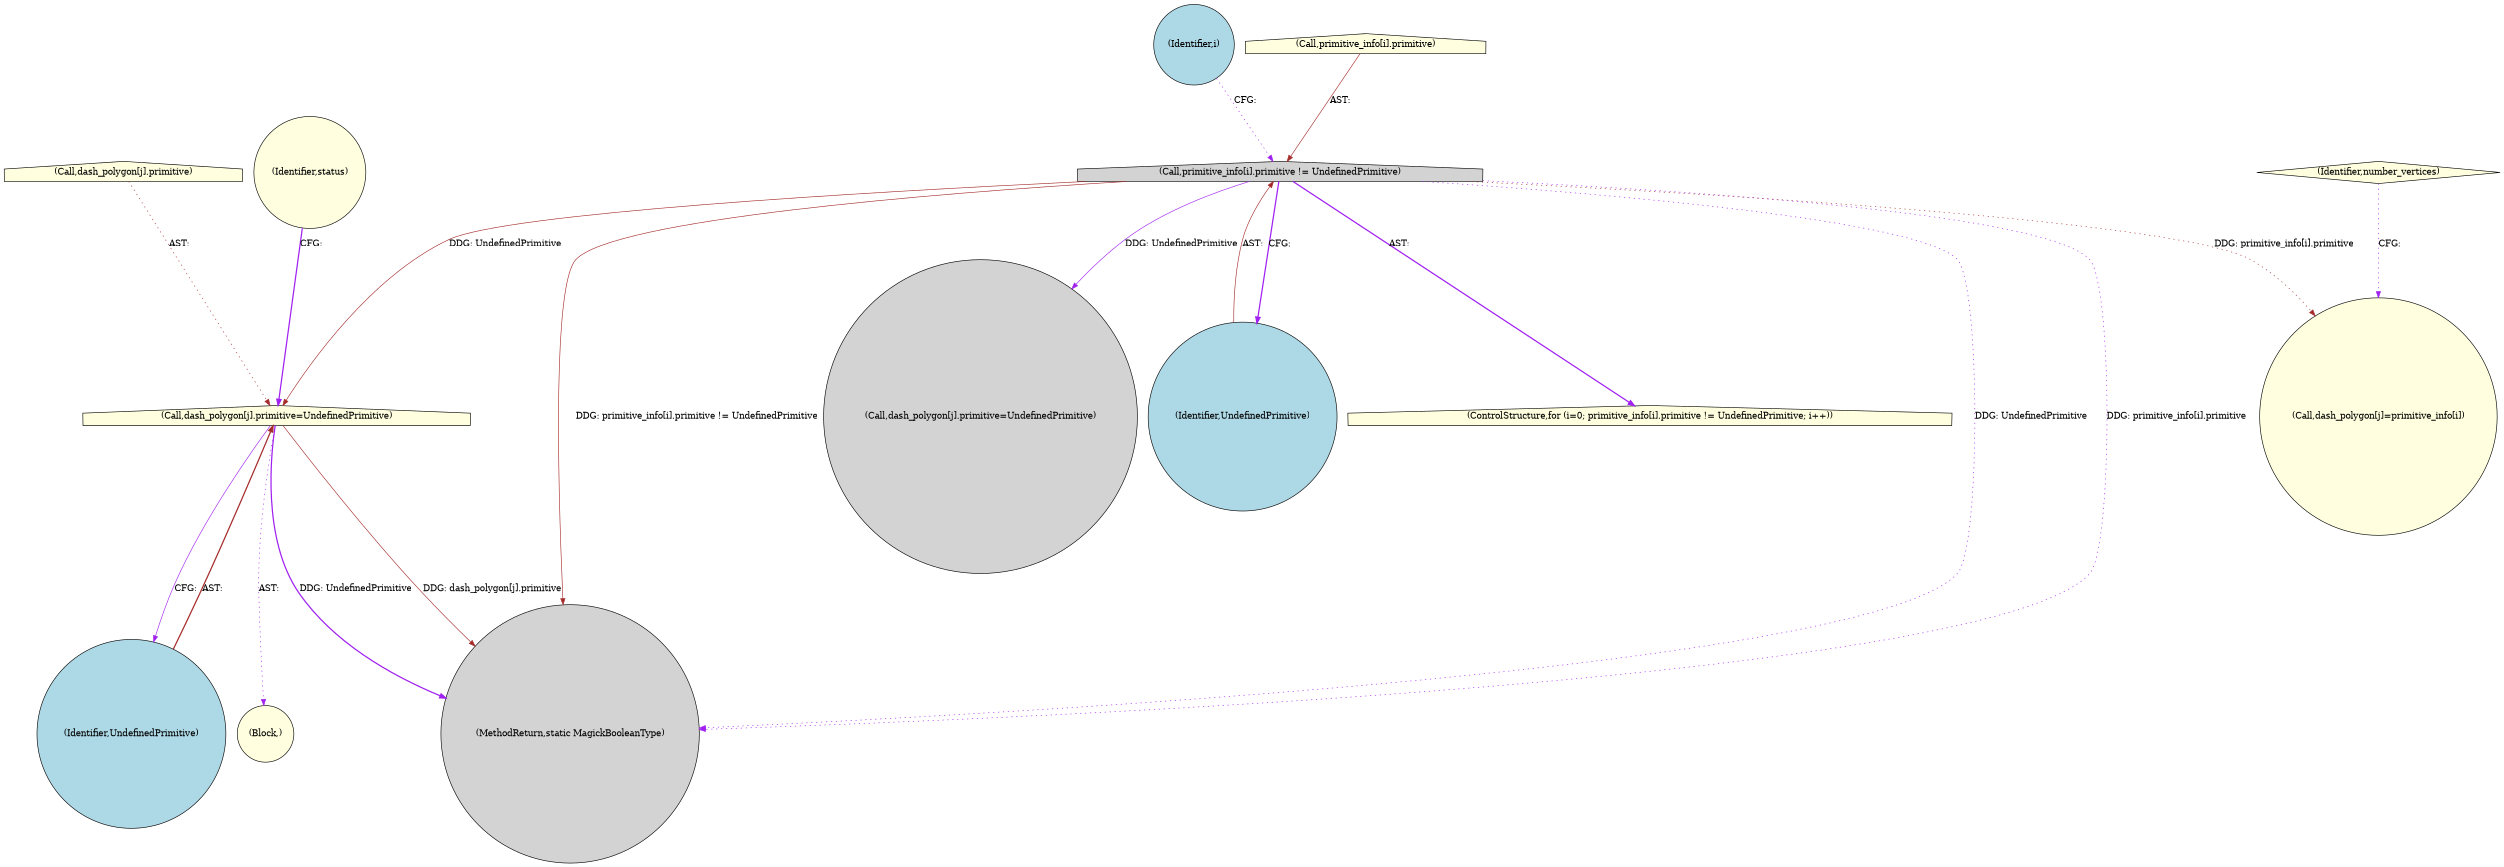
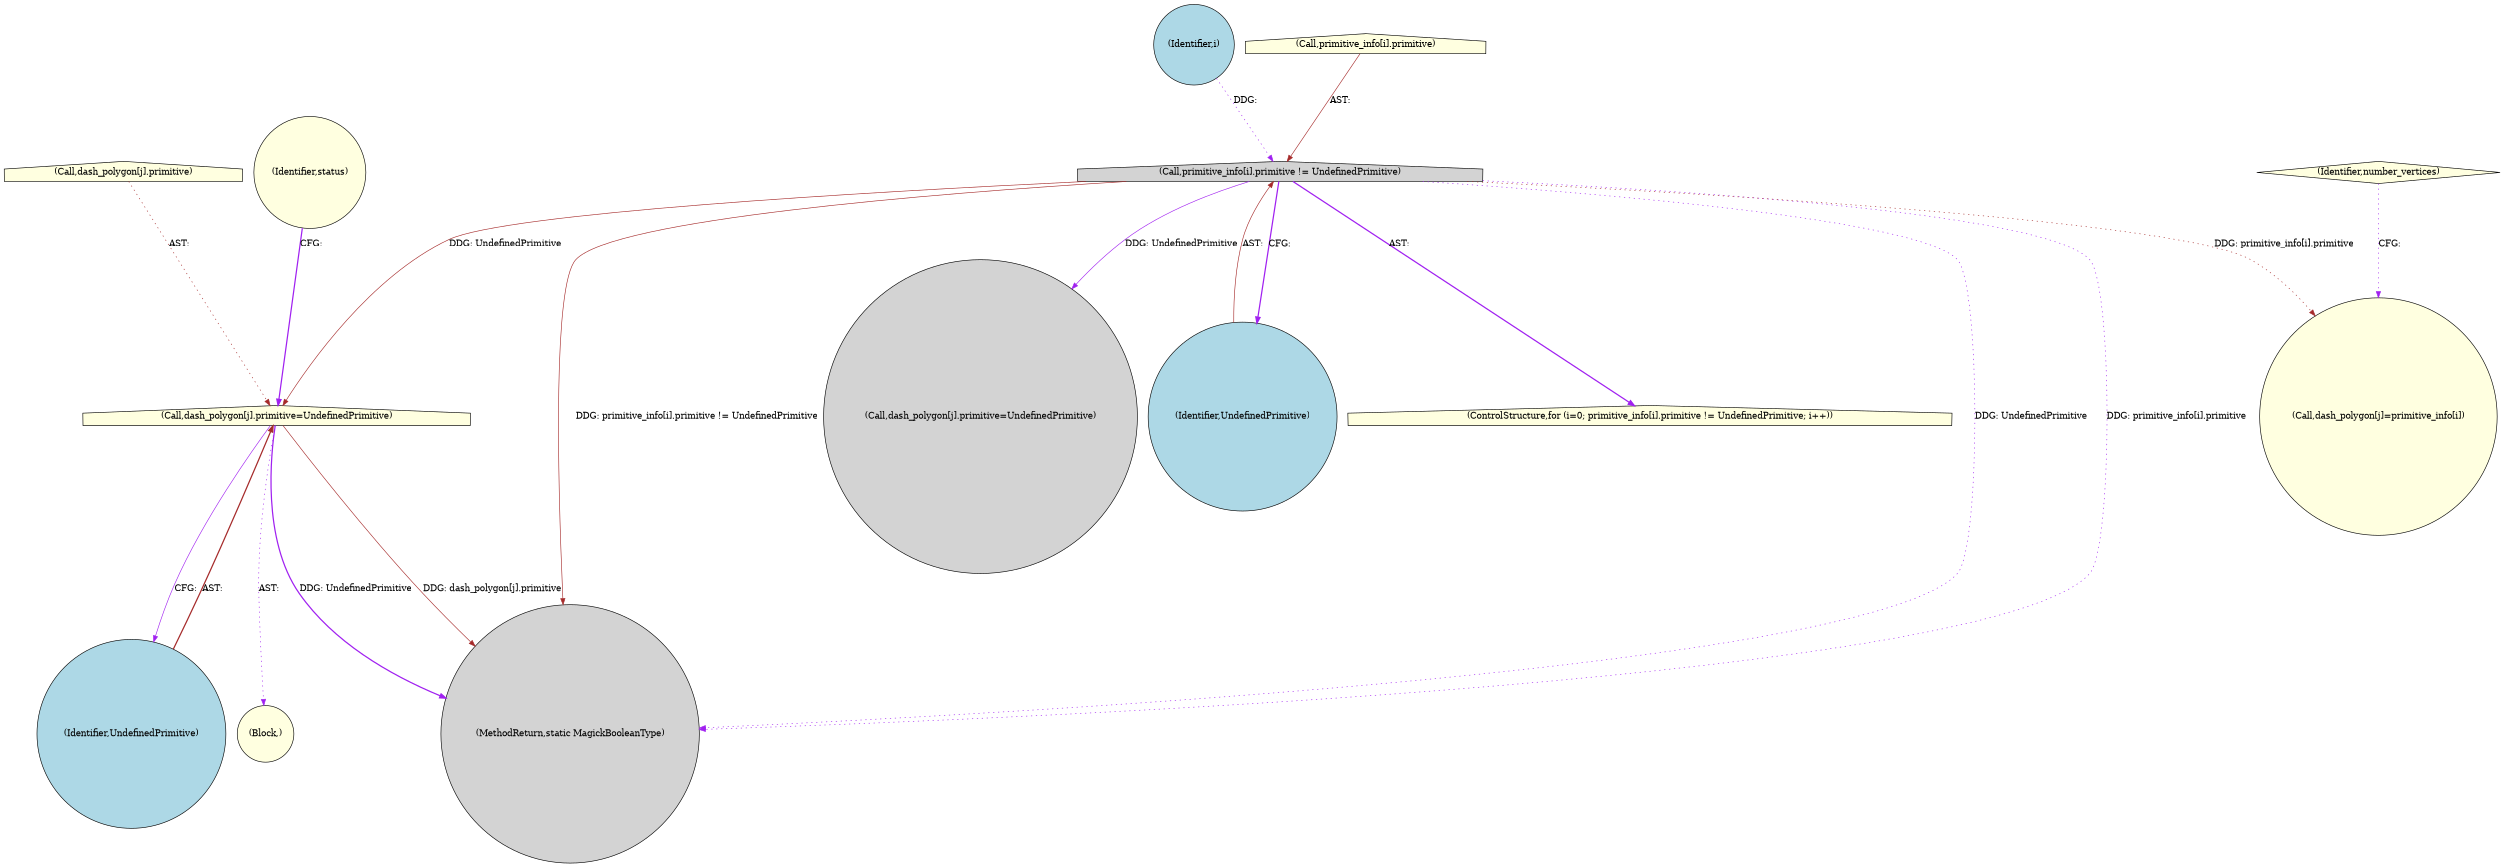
(1247, 101) -> (1247, 101)
